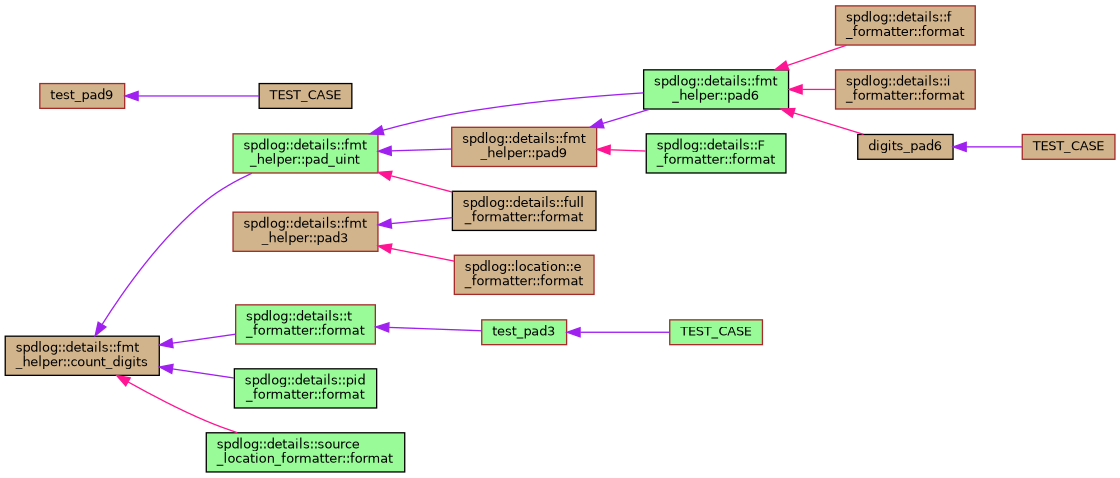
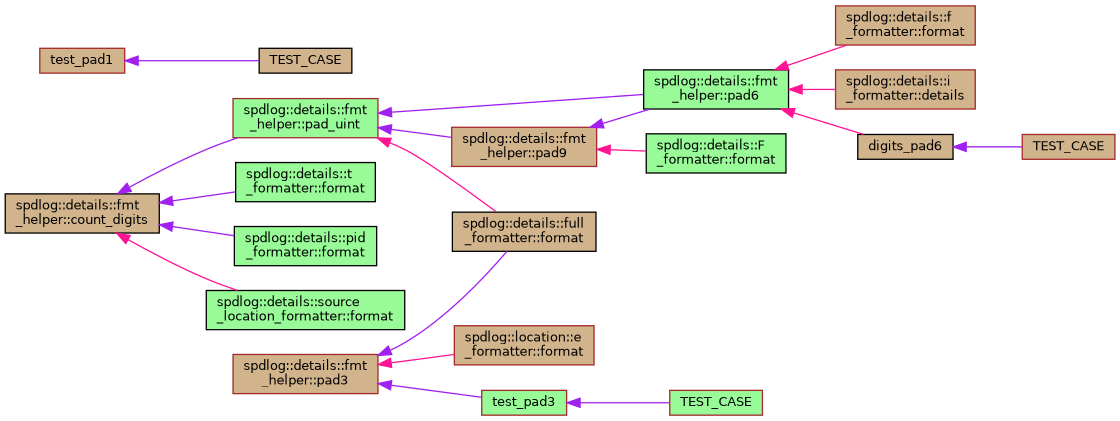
(905, 89) -> (905, 89)
(82, 96) -> (82, 61)
(306, 324) -> (306, 182)
(435, 329) -> (436, 391)
